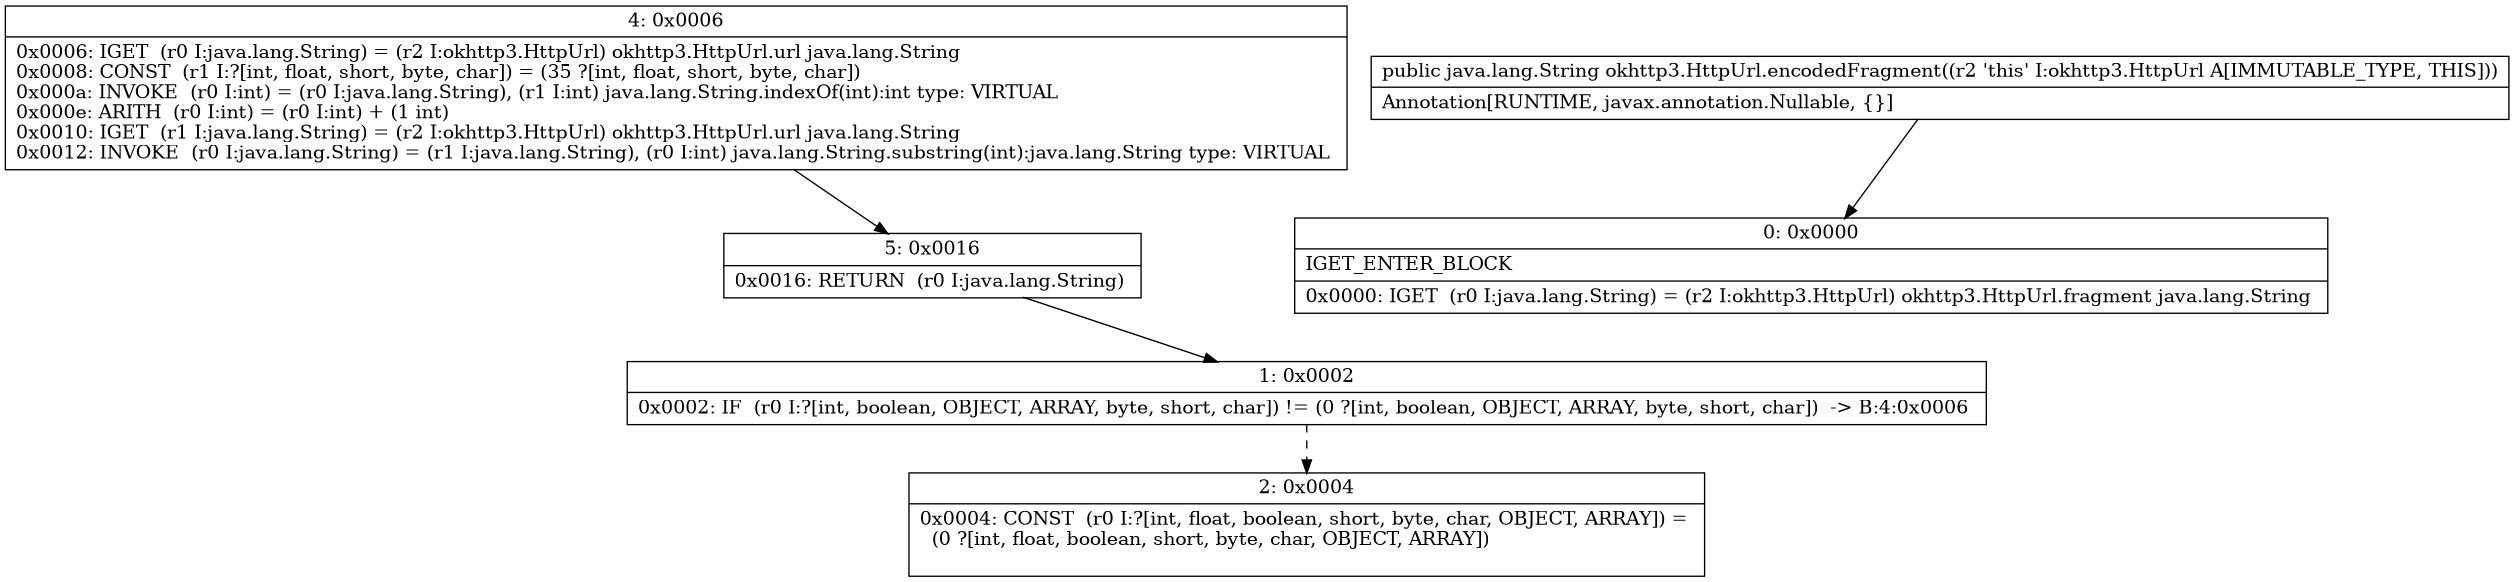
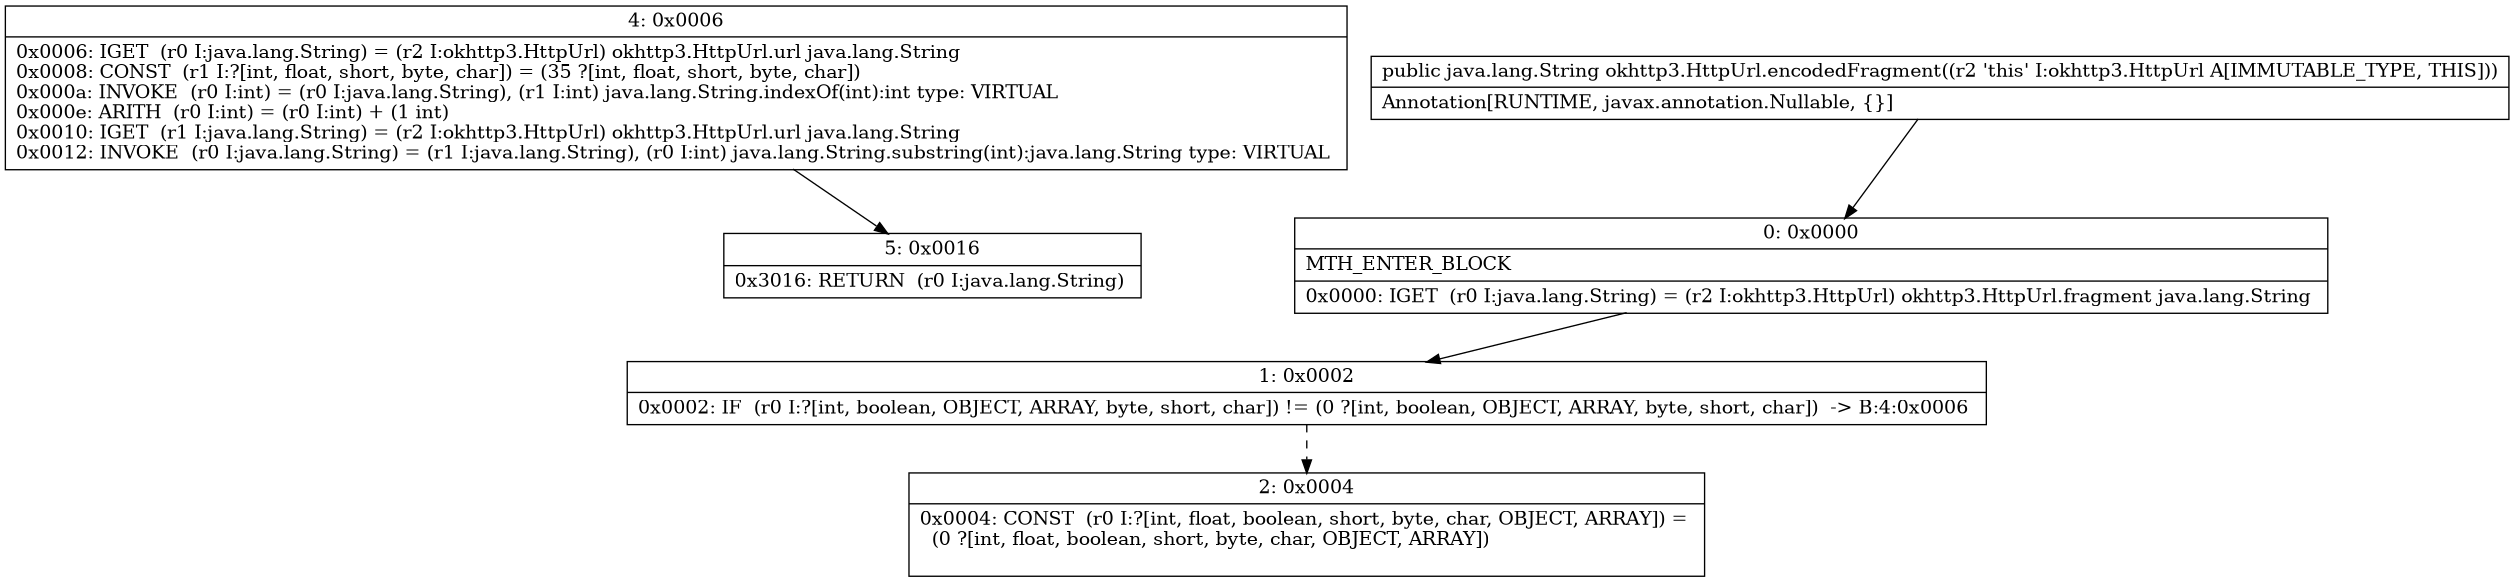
(1409, 264) -> (1409, 264)
(932, 281) -> (932, 281)
(1114, 327) -> (1533, 336)
